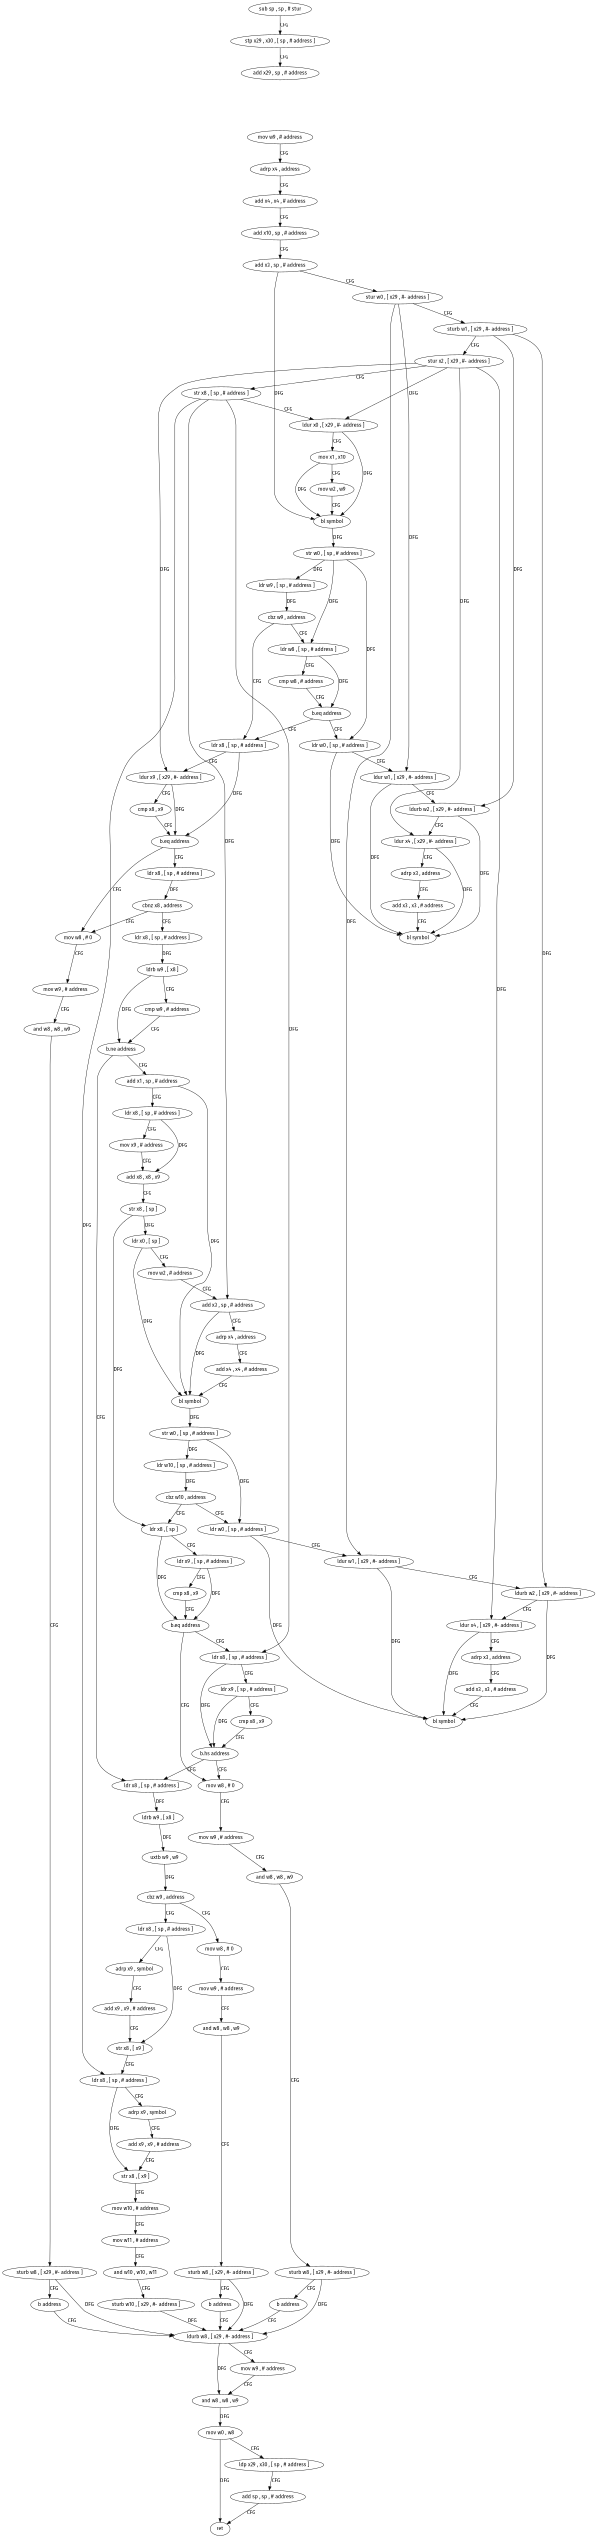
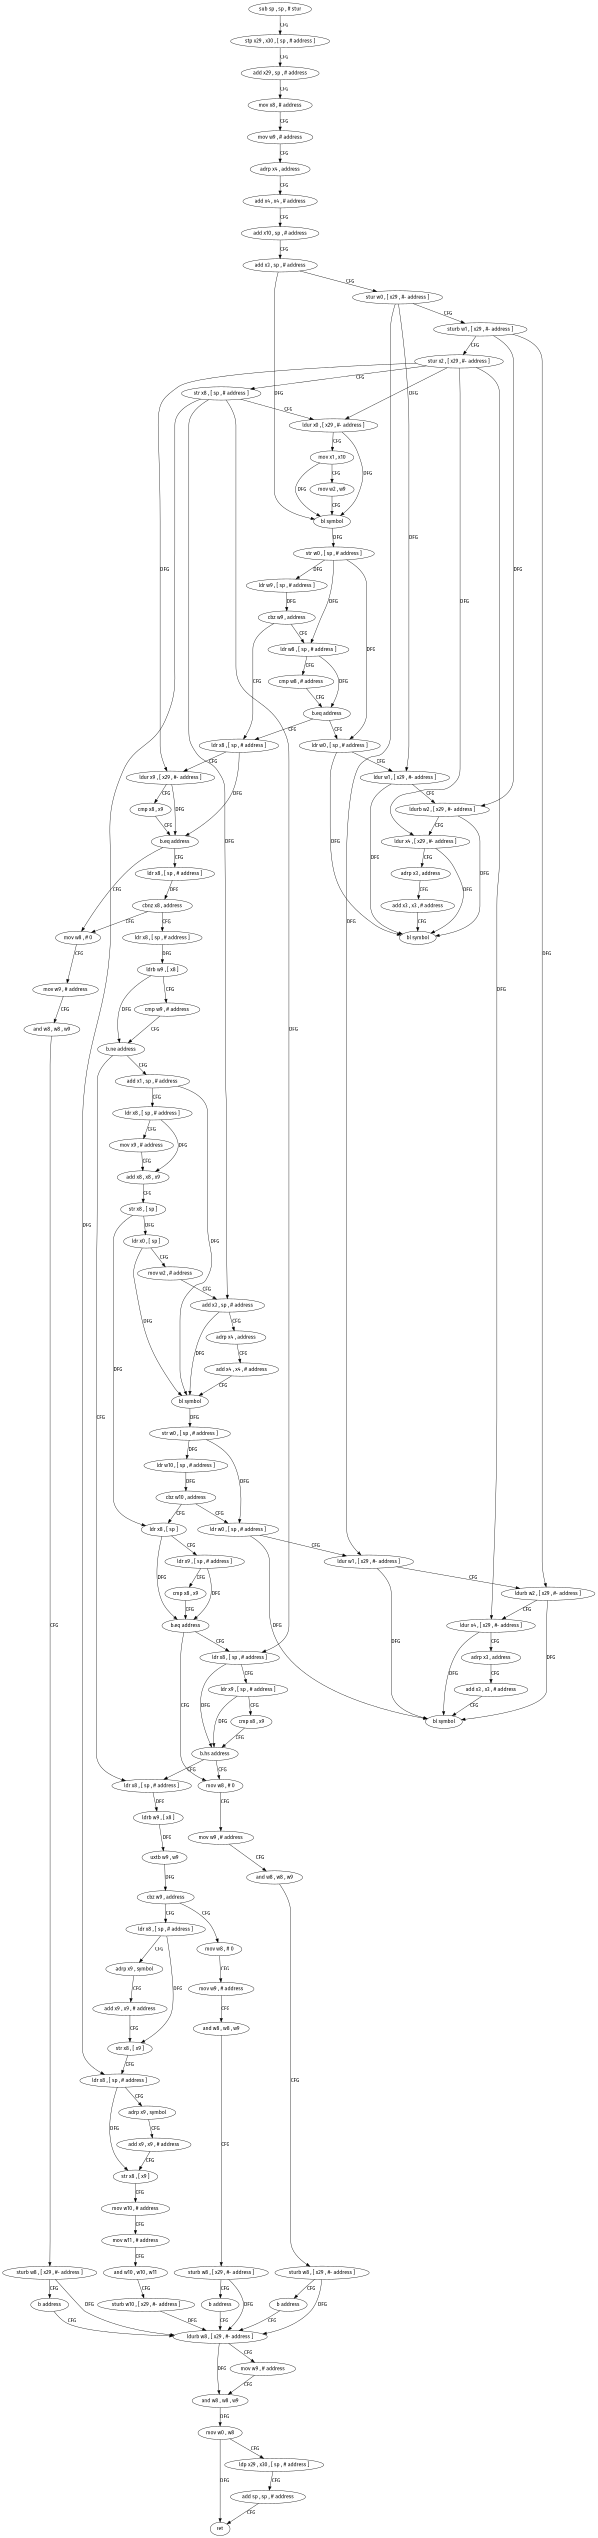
none -> (280, 105)
